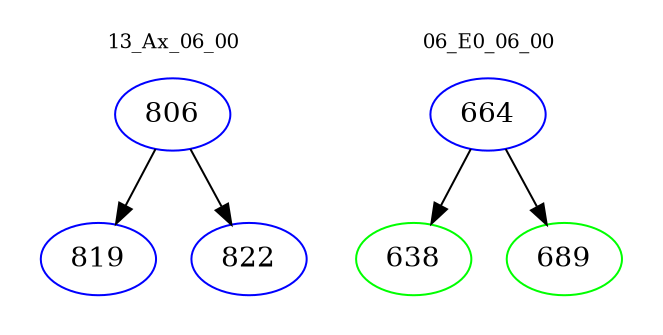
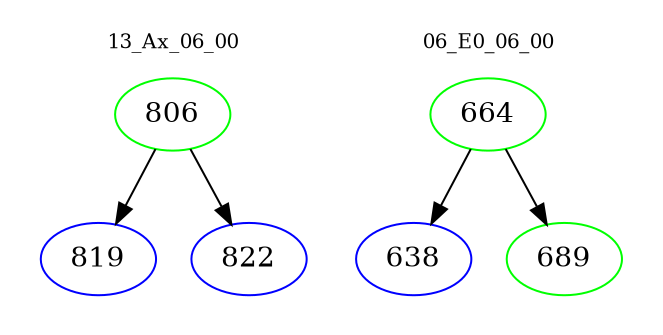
(173, 114) -> (173, 114)
(488, 114) -> (488, 114)
(414, 259) -> (414, 259)
